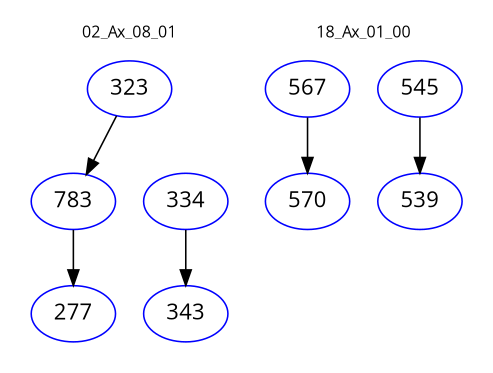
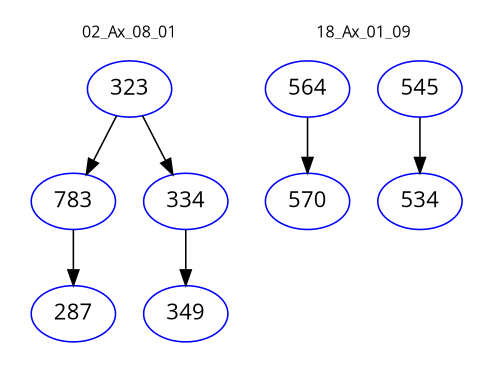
(364, 34) -> (364, 34)
(308, 89) -> (308, 89)
none -> (154, 138)
(420, 201) -> (420, 201)
(73, 314) -> (73, 314)
(186, 314) -> (186, 314)
